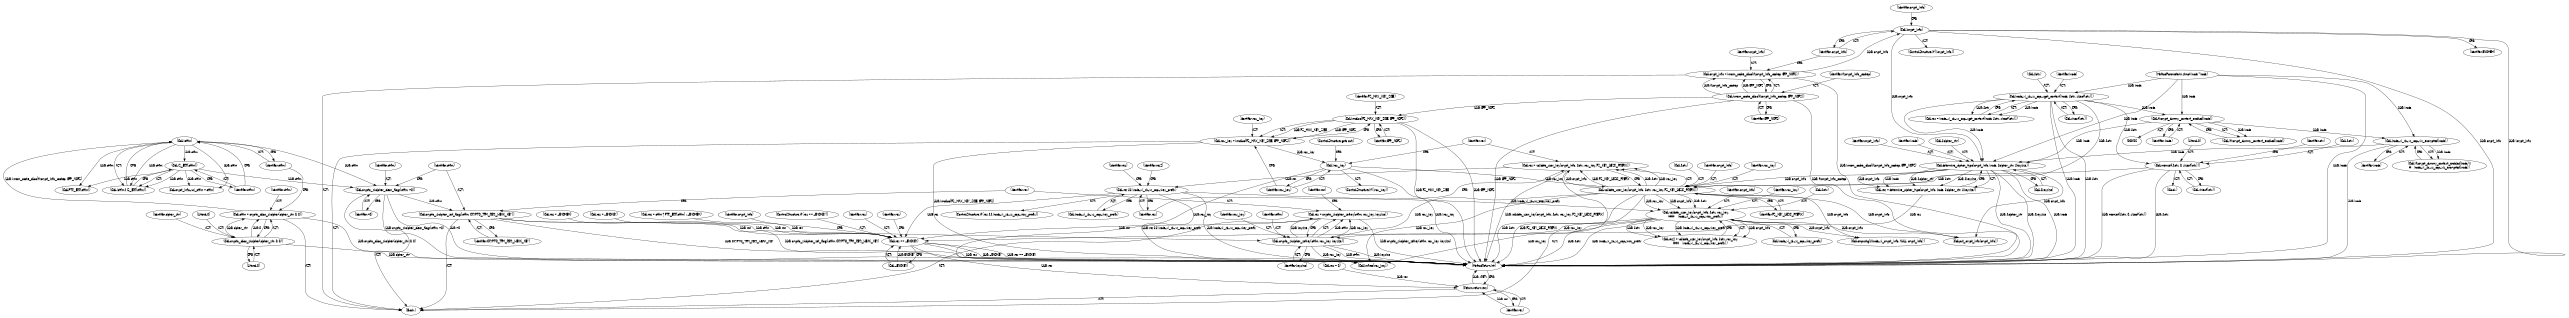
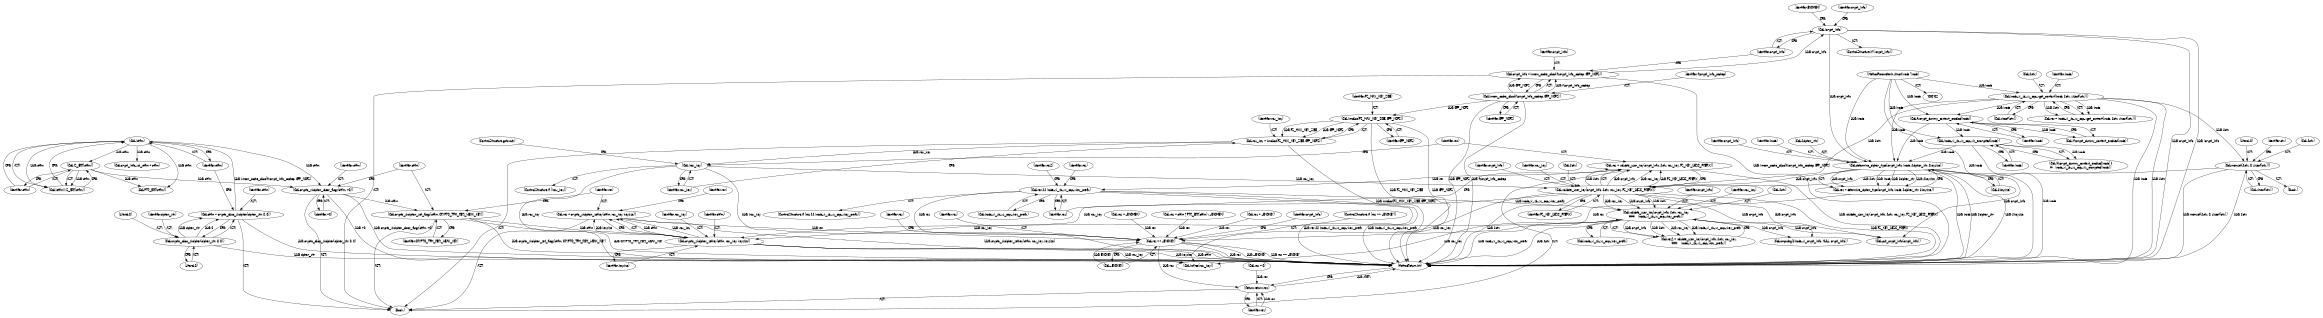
(2203, 32) -> (1818, 18)
(2155, 129) -> (1913, 86)
(187, 177) -> none
